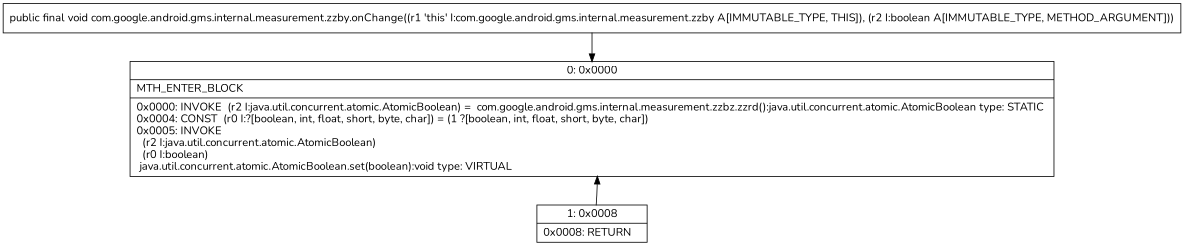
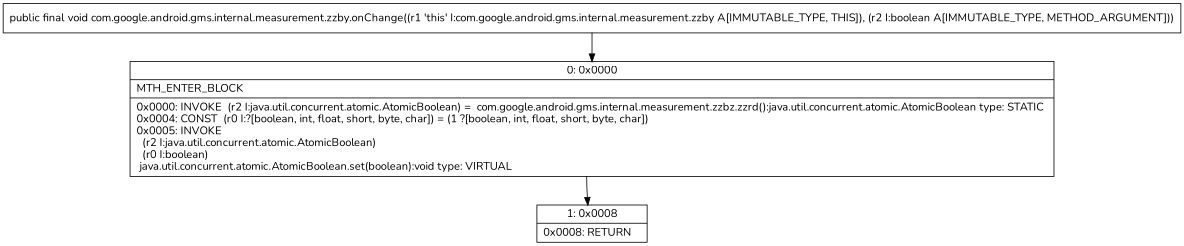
(597, 195) -> (587, 187)
